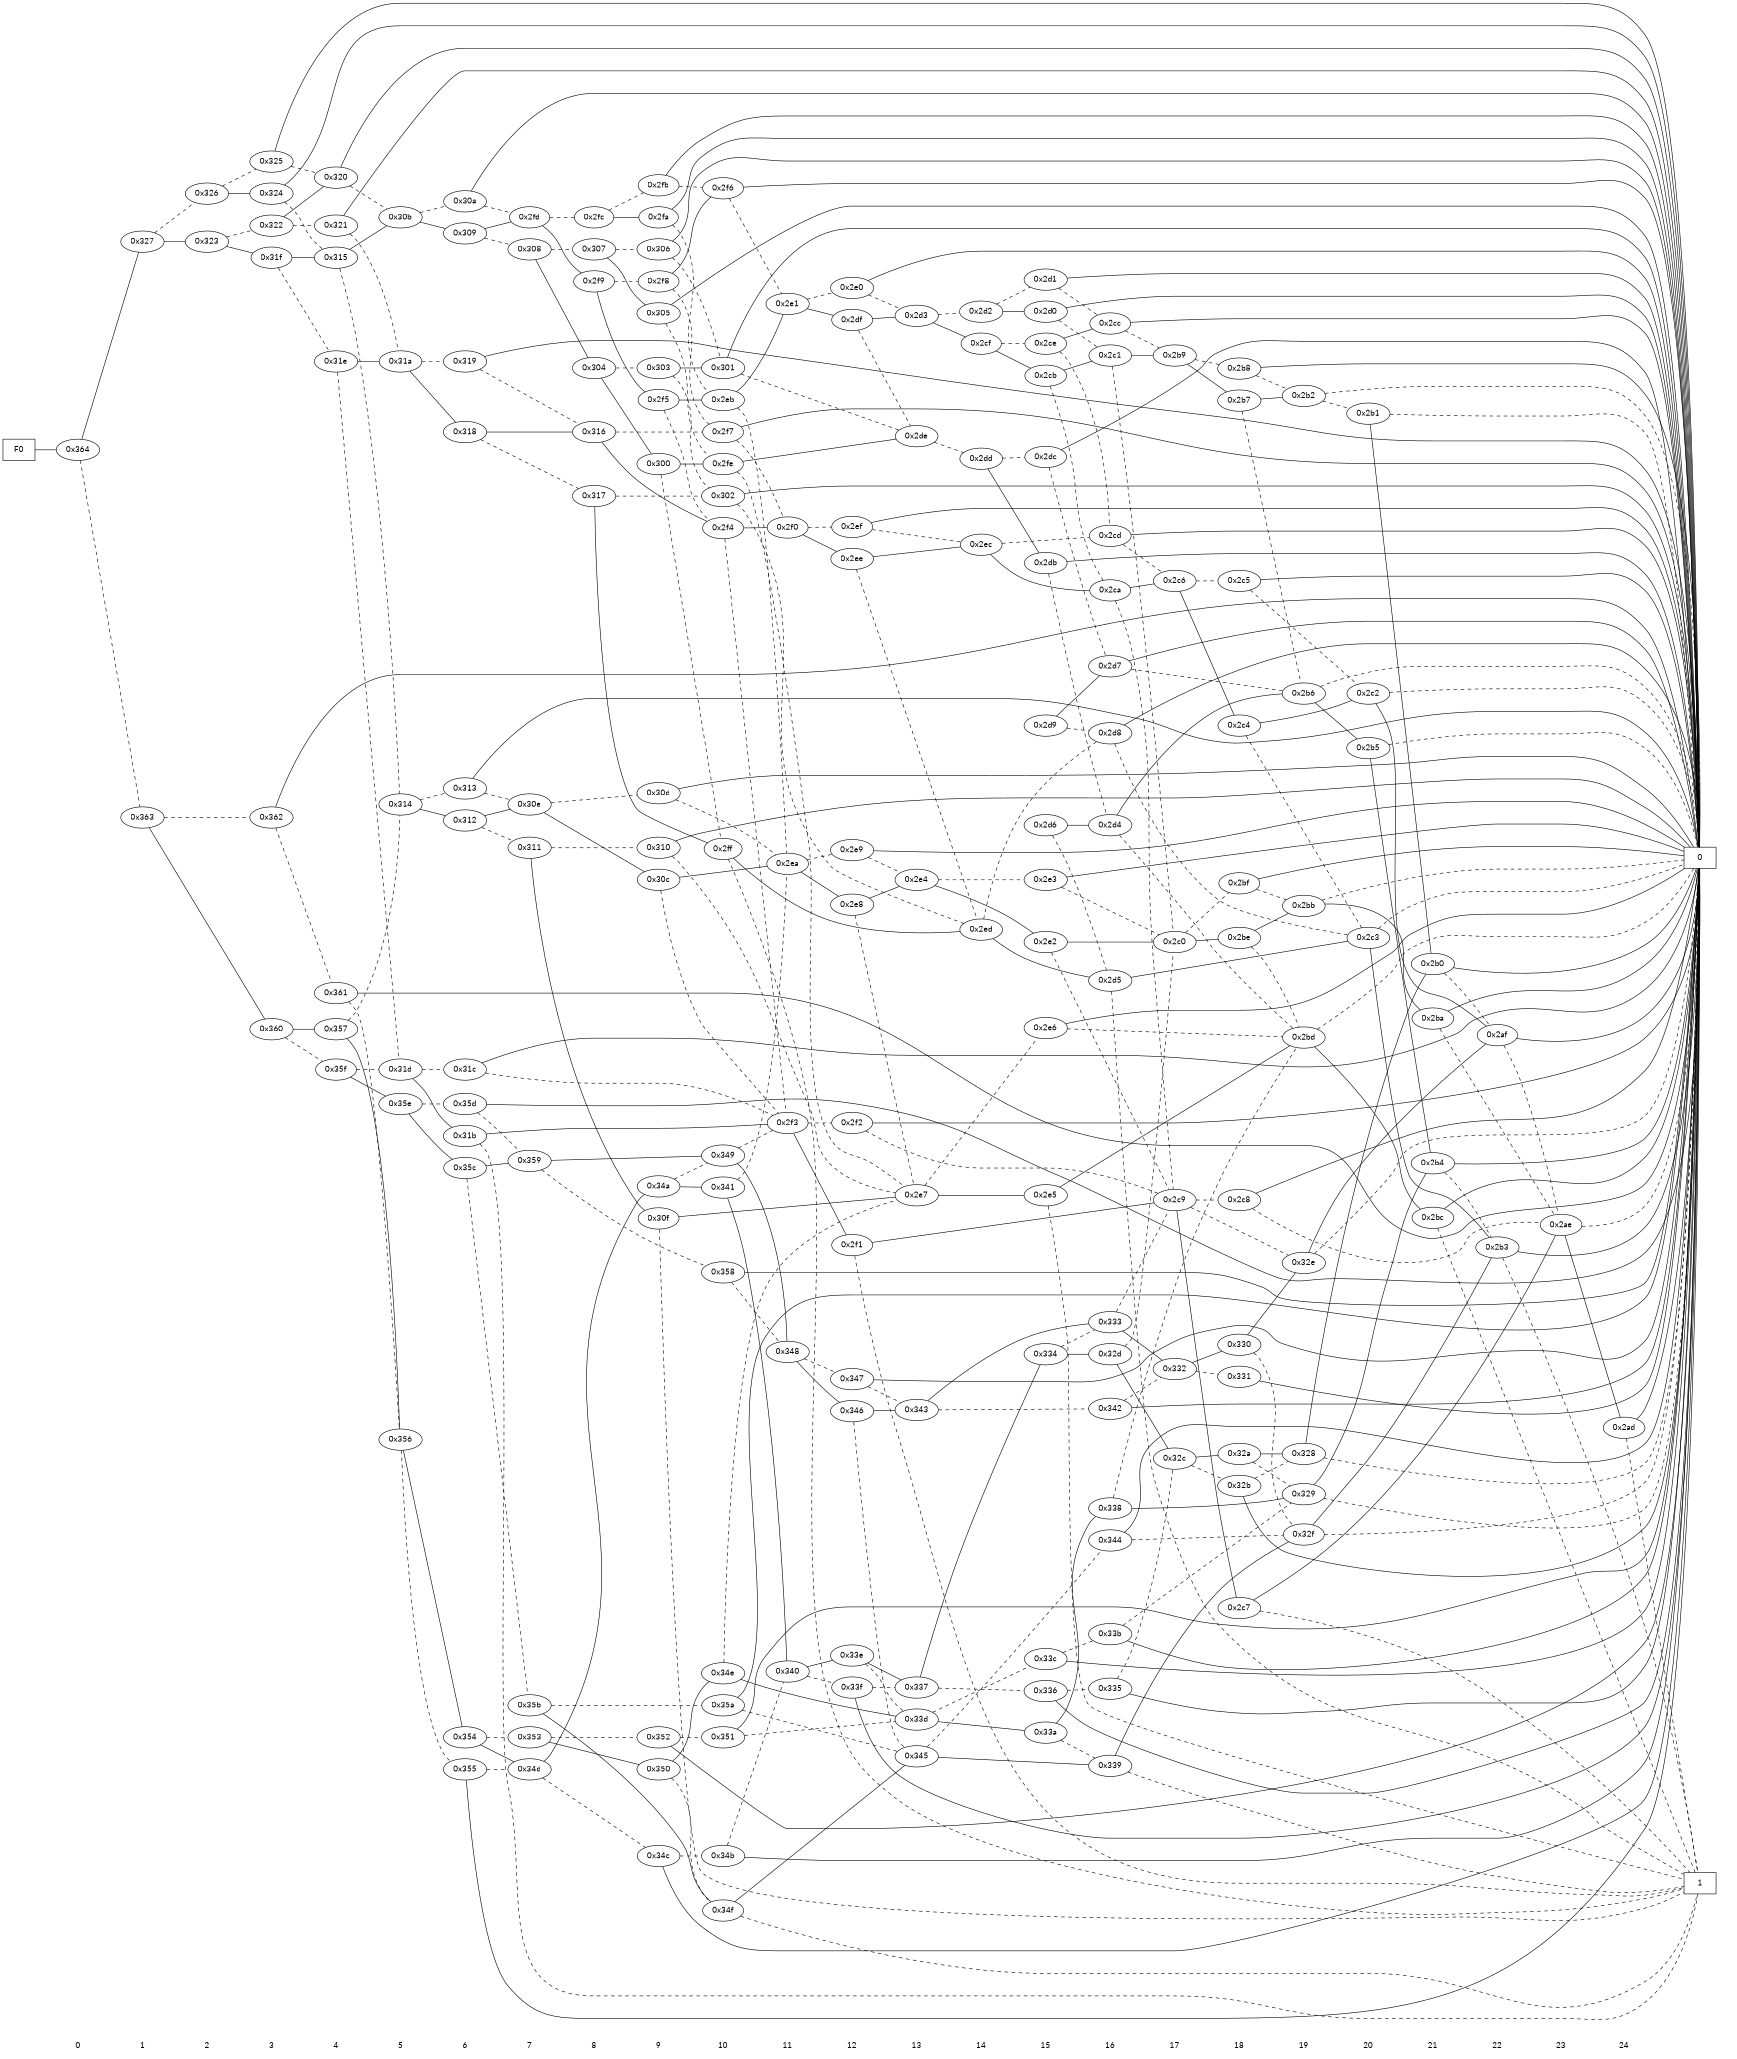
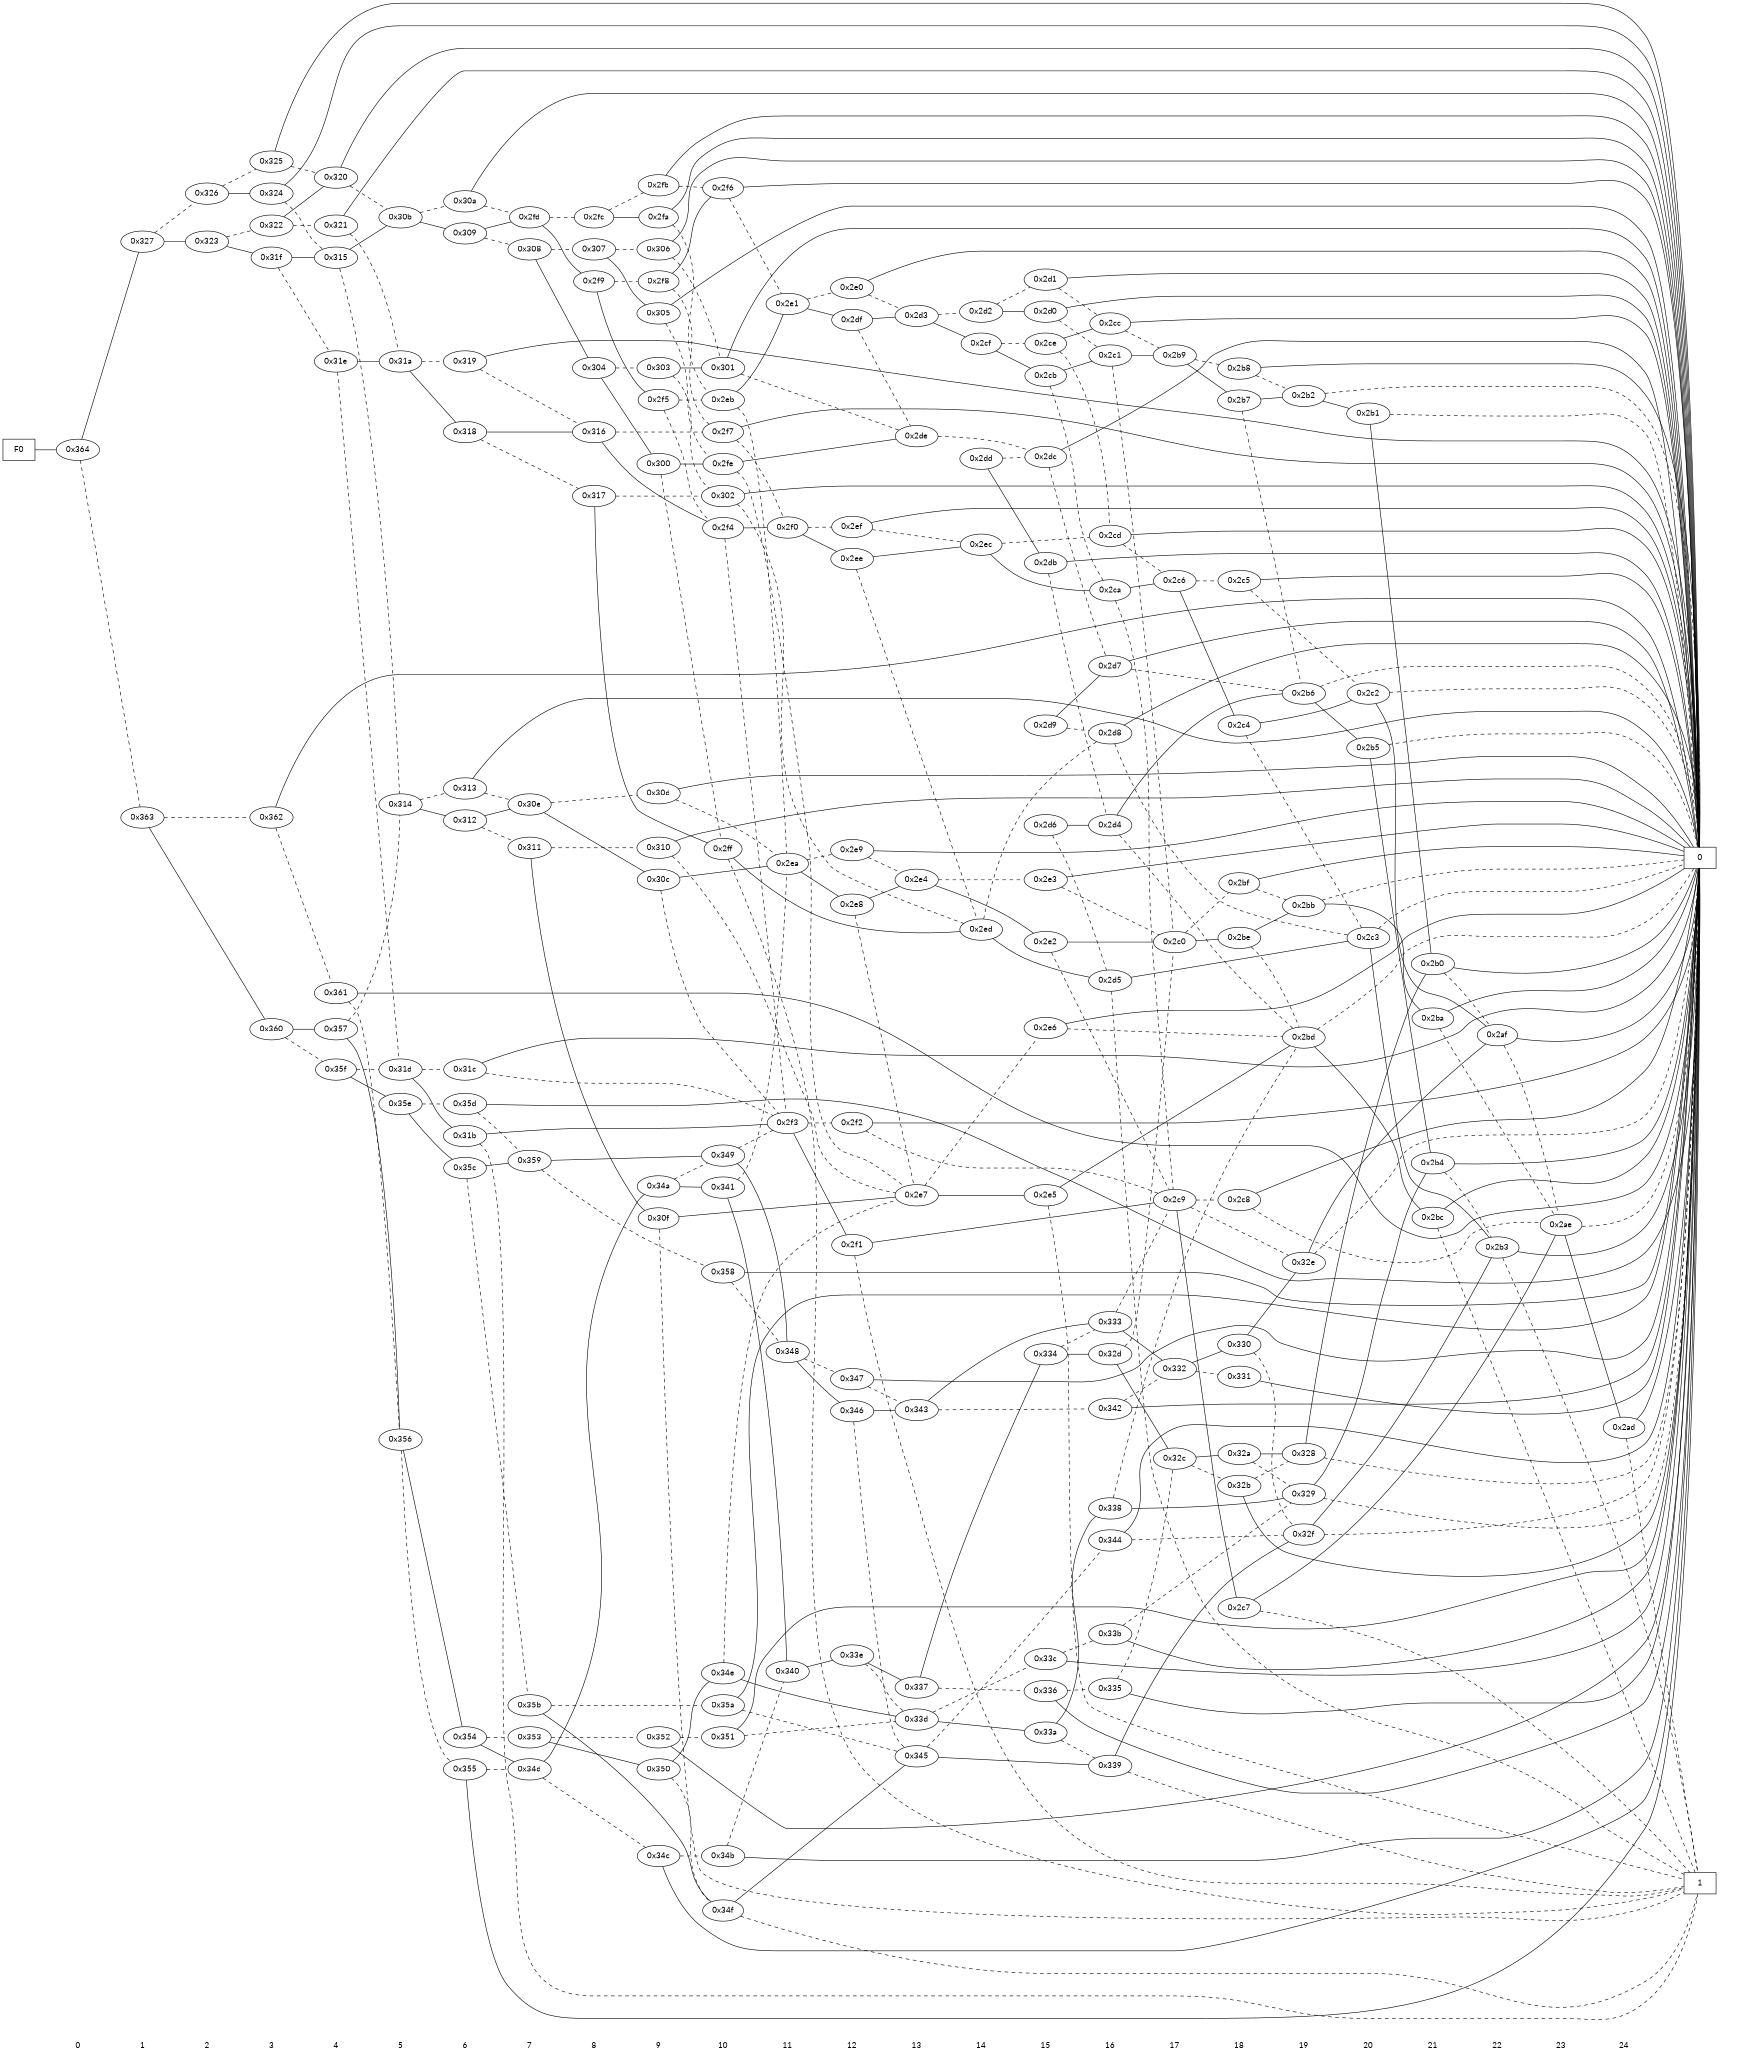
(690, 400) -> (690, 400)
(1336, 405) -> (1336, 405)
(949, 447) -> (984, 440)
(852, 1688) -> none
